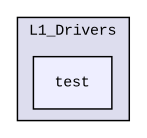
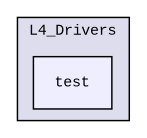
(73, 31) -> (73, 31)
